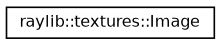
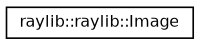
(110, 23) -> (100, 23)
